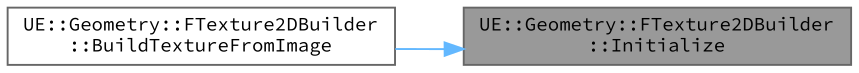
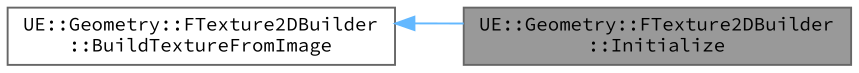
(420, 49) -> (439, 23)
